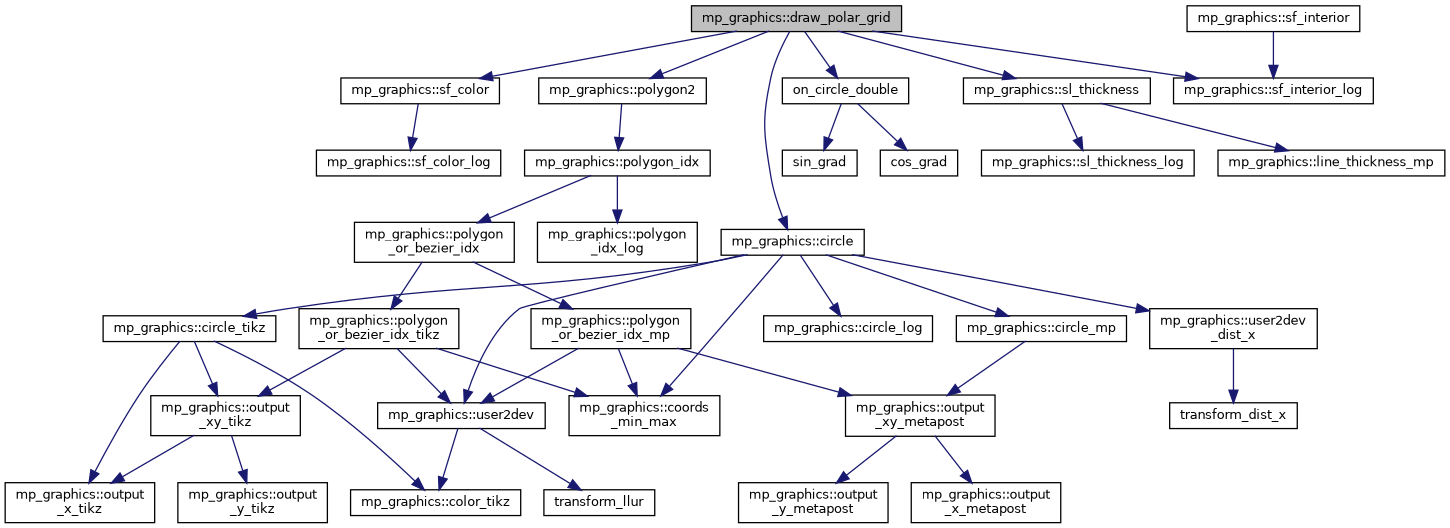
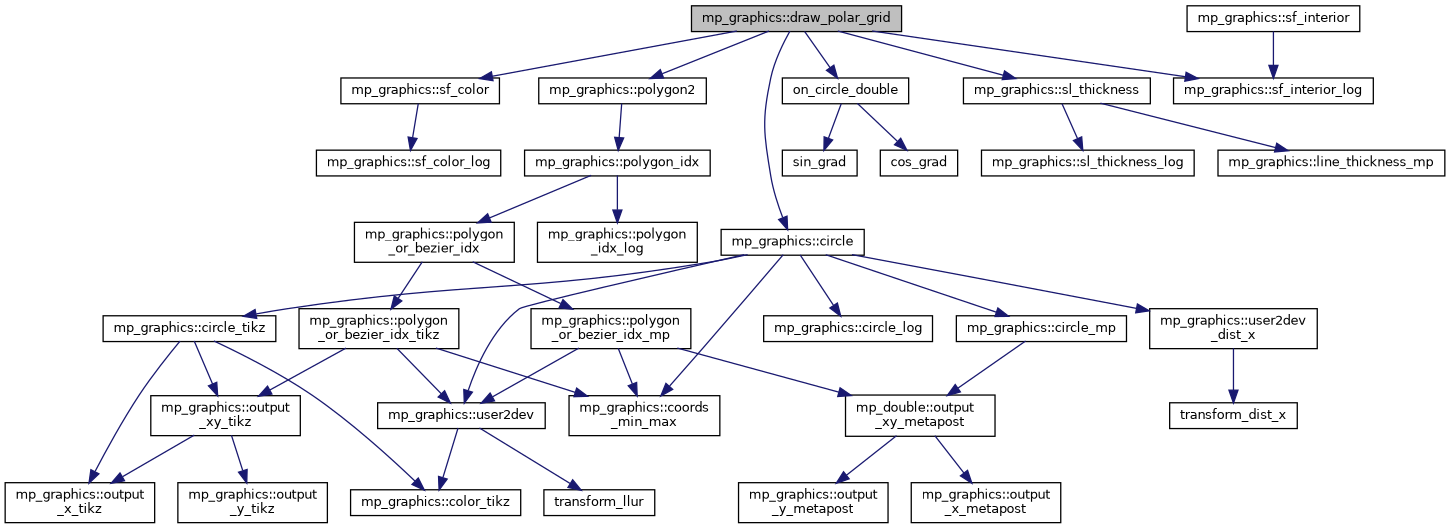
(920, 416) -> (920, 416)
